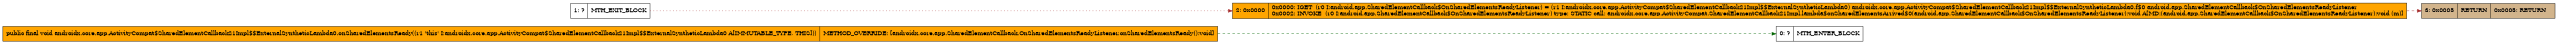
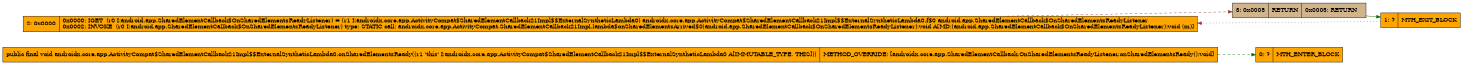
(610, 11) -> (1421, 20)
none -> (1371, 16)
(1820, 34) -> (1299, 55)
